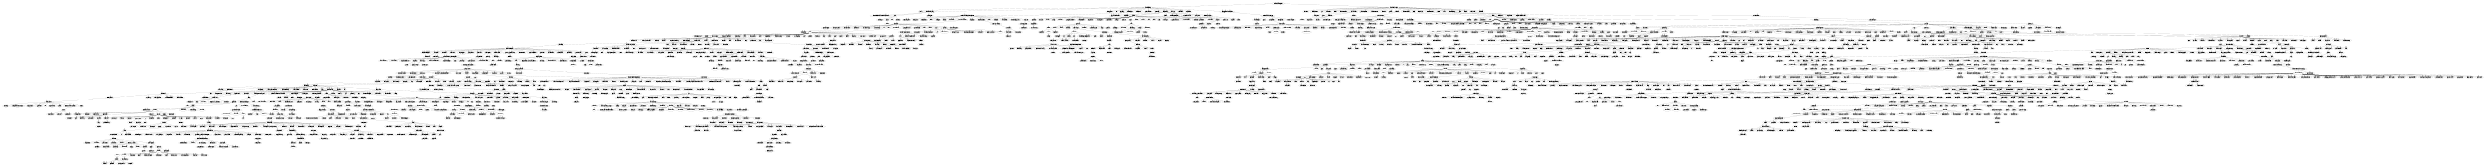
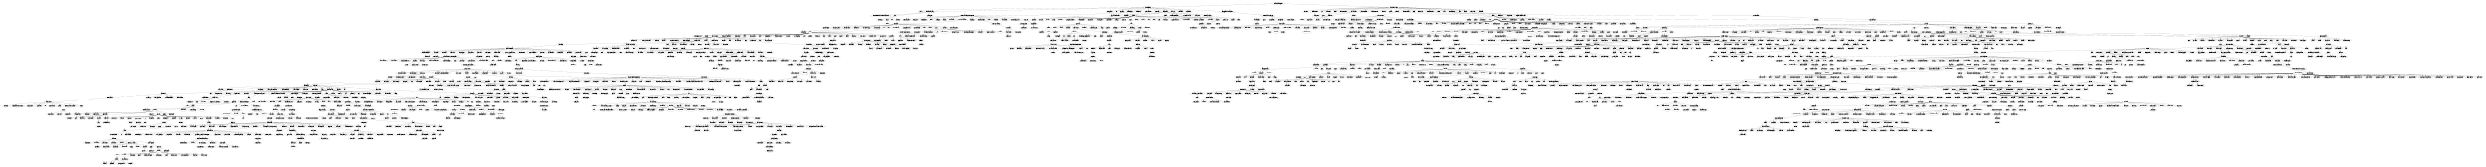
none -> (233, 122)
